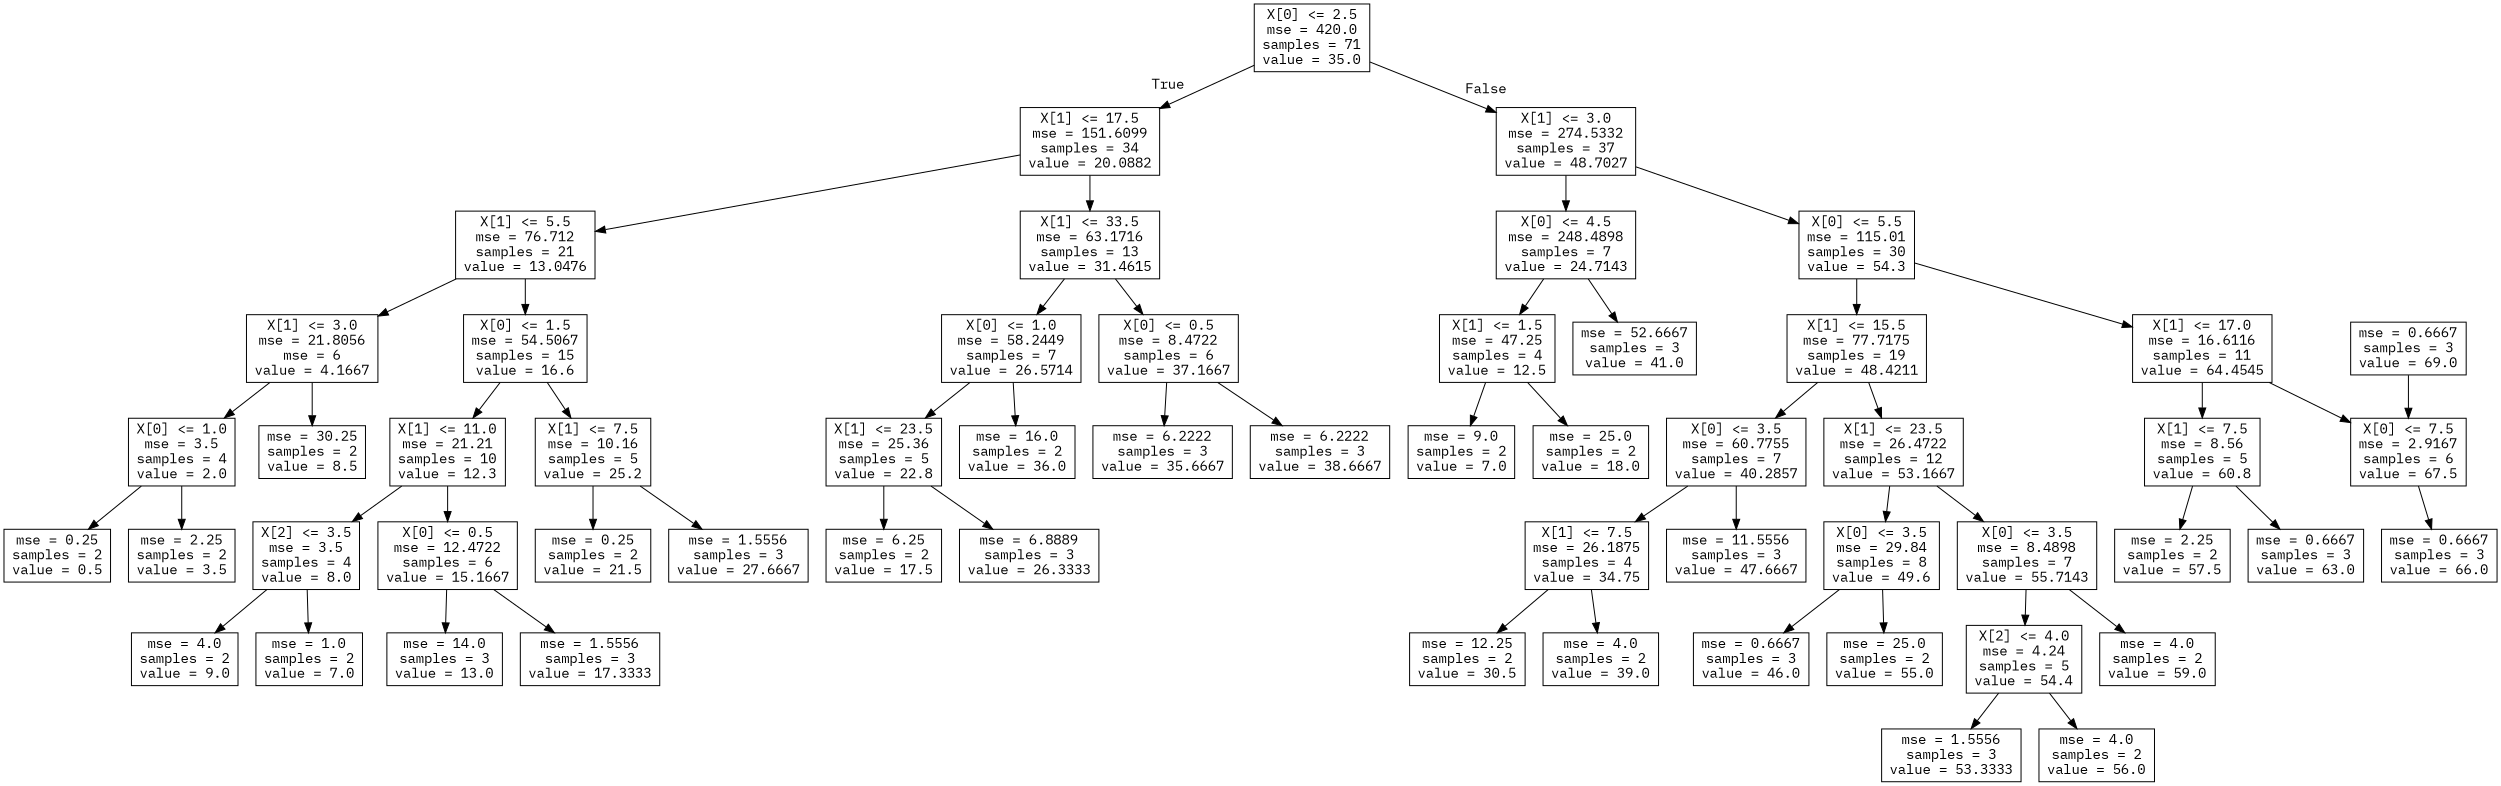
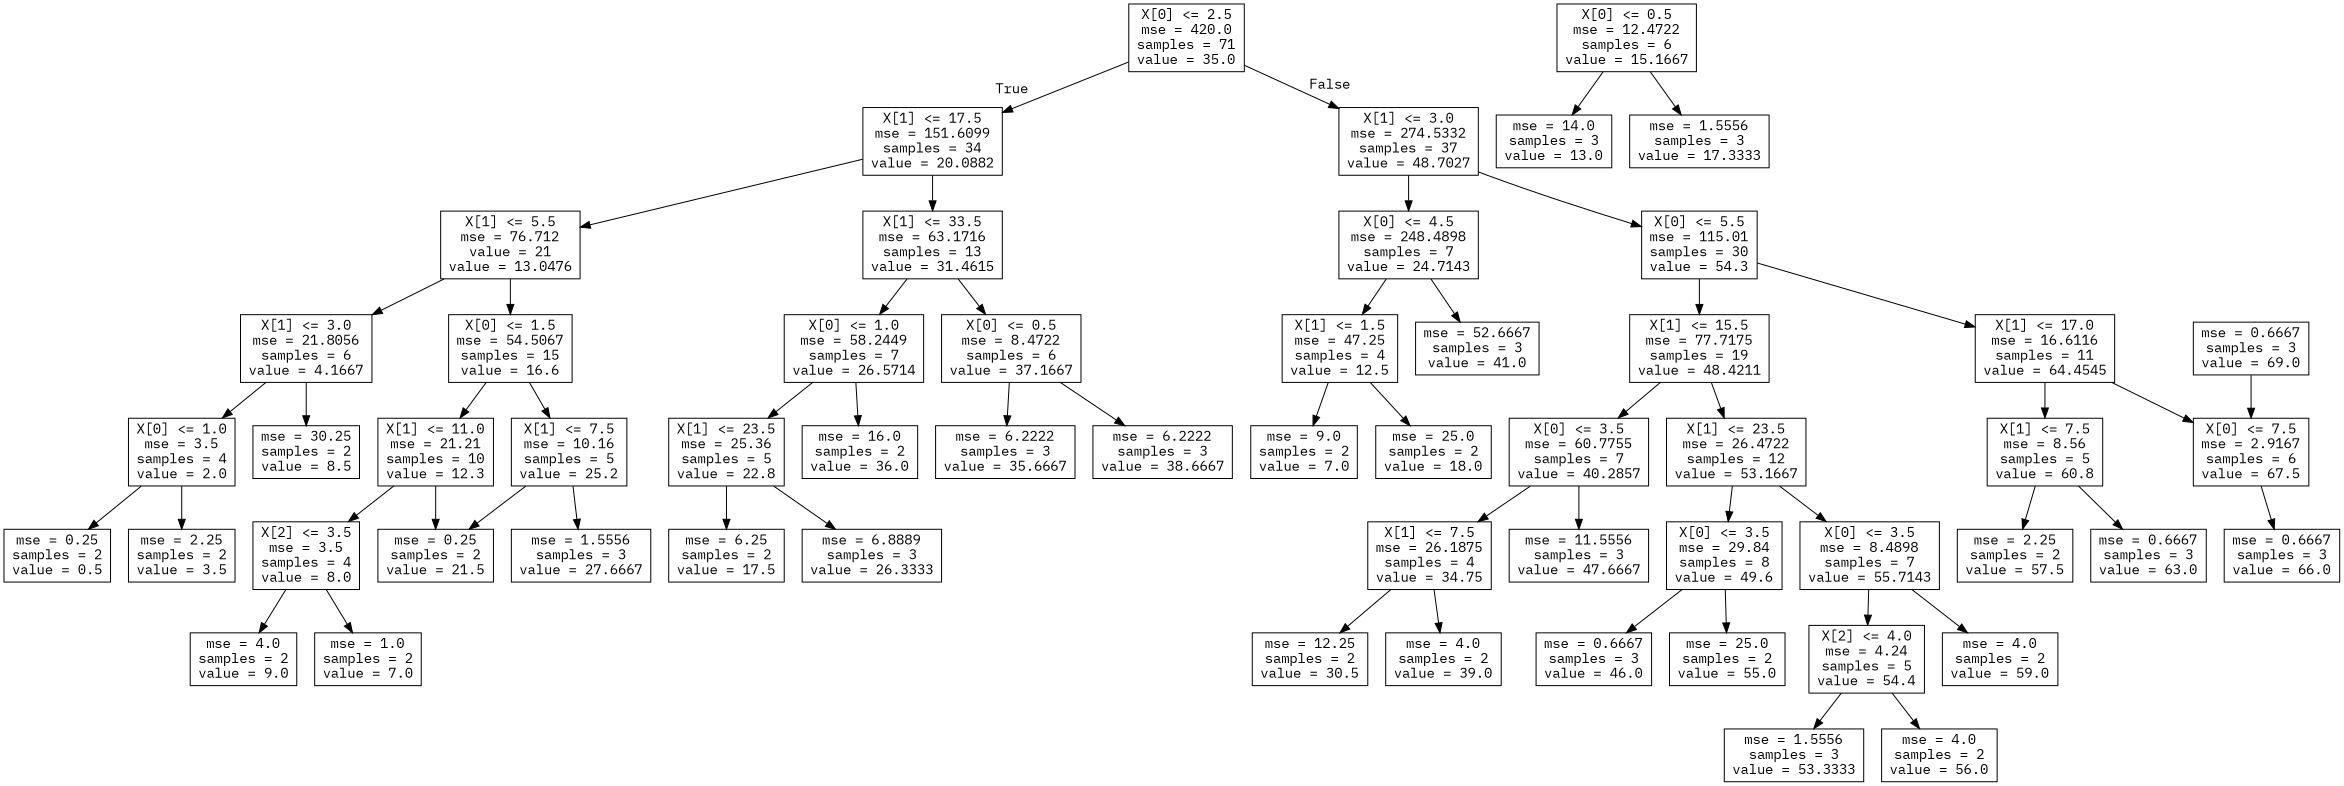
(525, 245) -> (510, 245)
(312, 349) -> (306, 349)
(448, 499) -> (436, 503)
